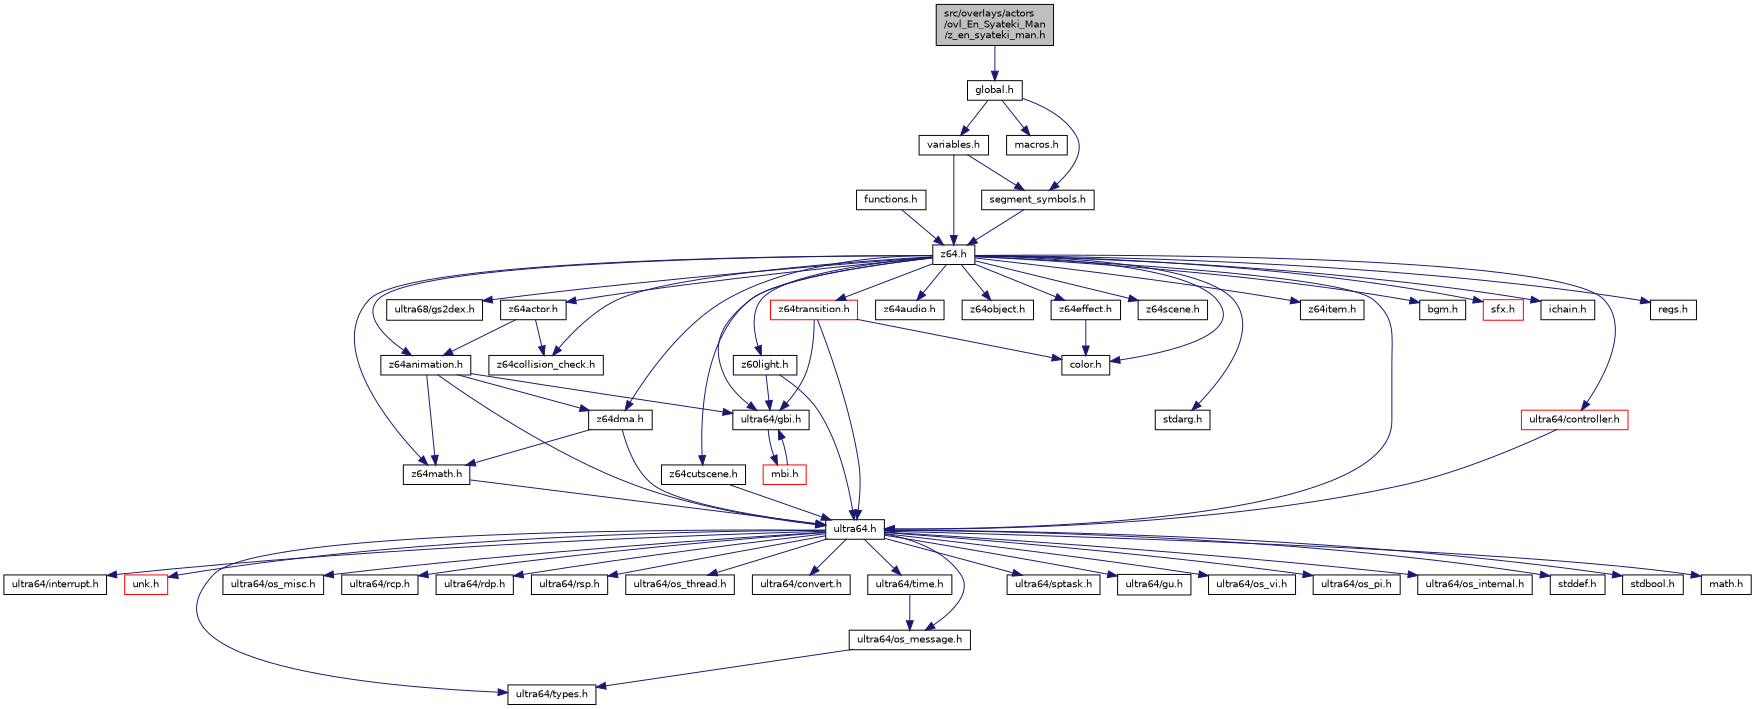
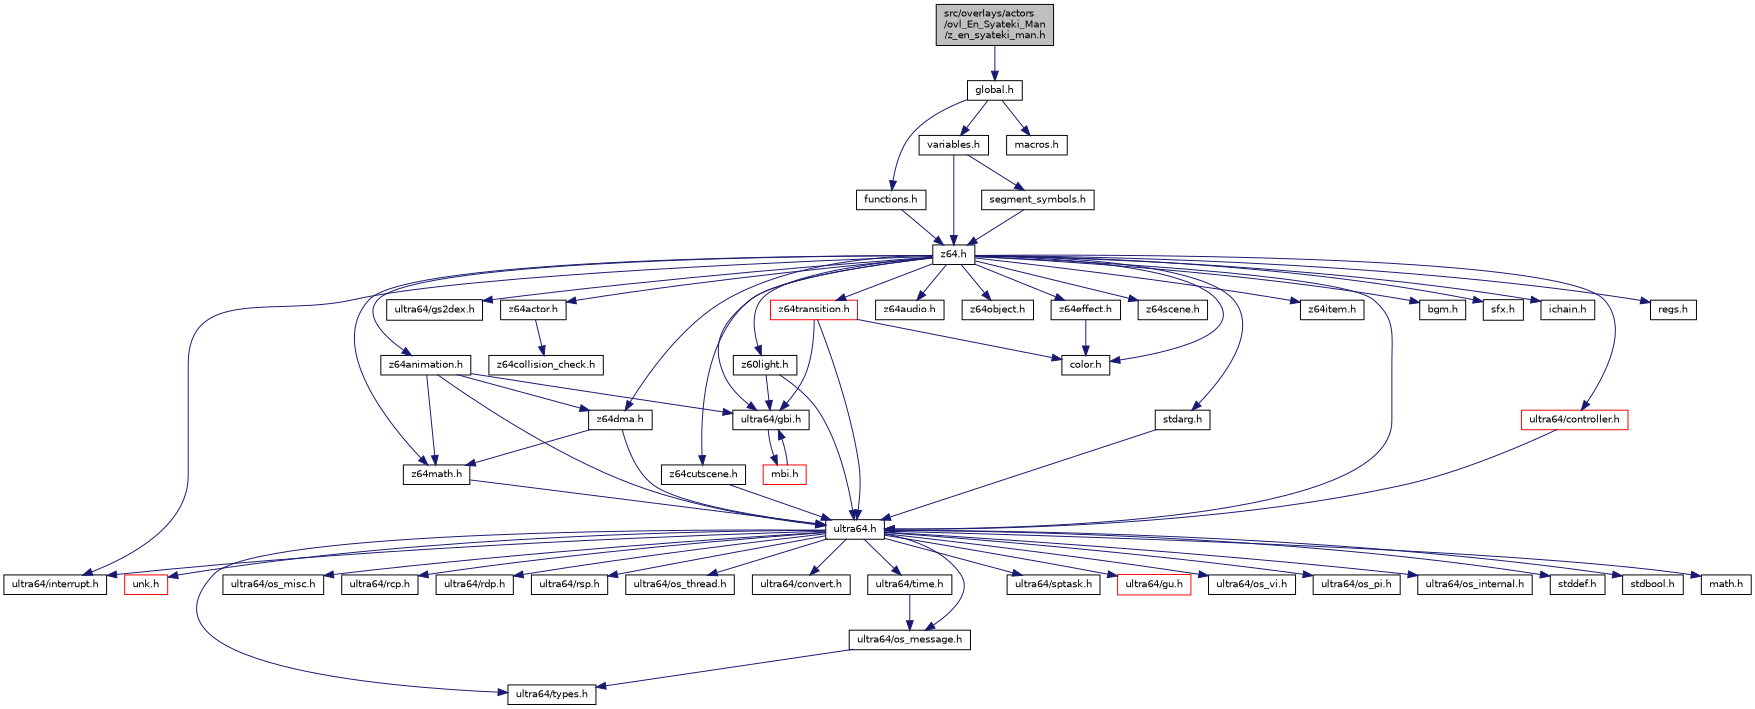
(1073, 131) -> (917, 129)
(736, 274) -> (442, 287)
(435, 310) -> (435, 310)
(1503, 310) -> (1503, 310)
(484, 335) -> none
none -> (1024, 473)
(1154, 585) -> (1154, 585)
